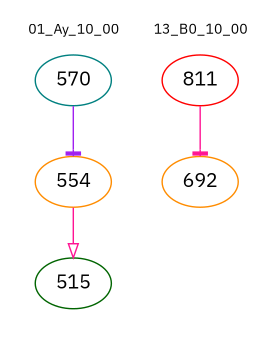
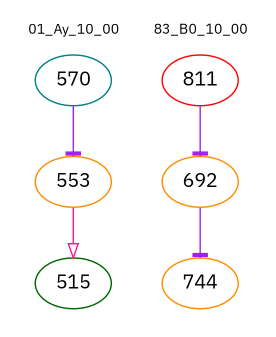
(201, 30) -> (201, 30)
(200, 128) -> (200, 128)
(73, 182) -> (73, 182)
none -> (200, 283)
